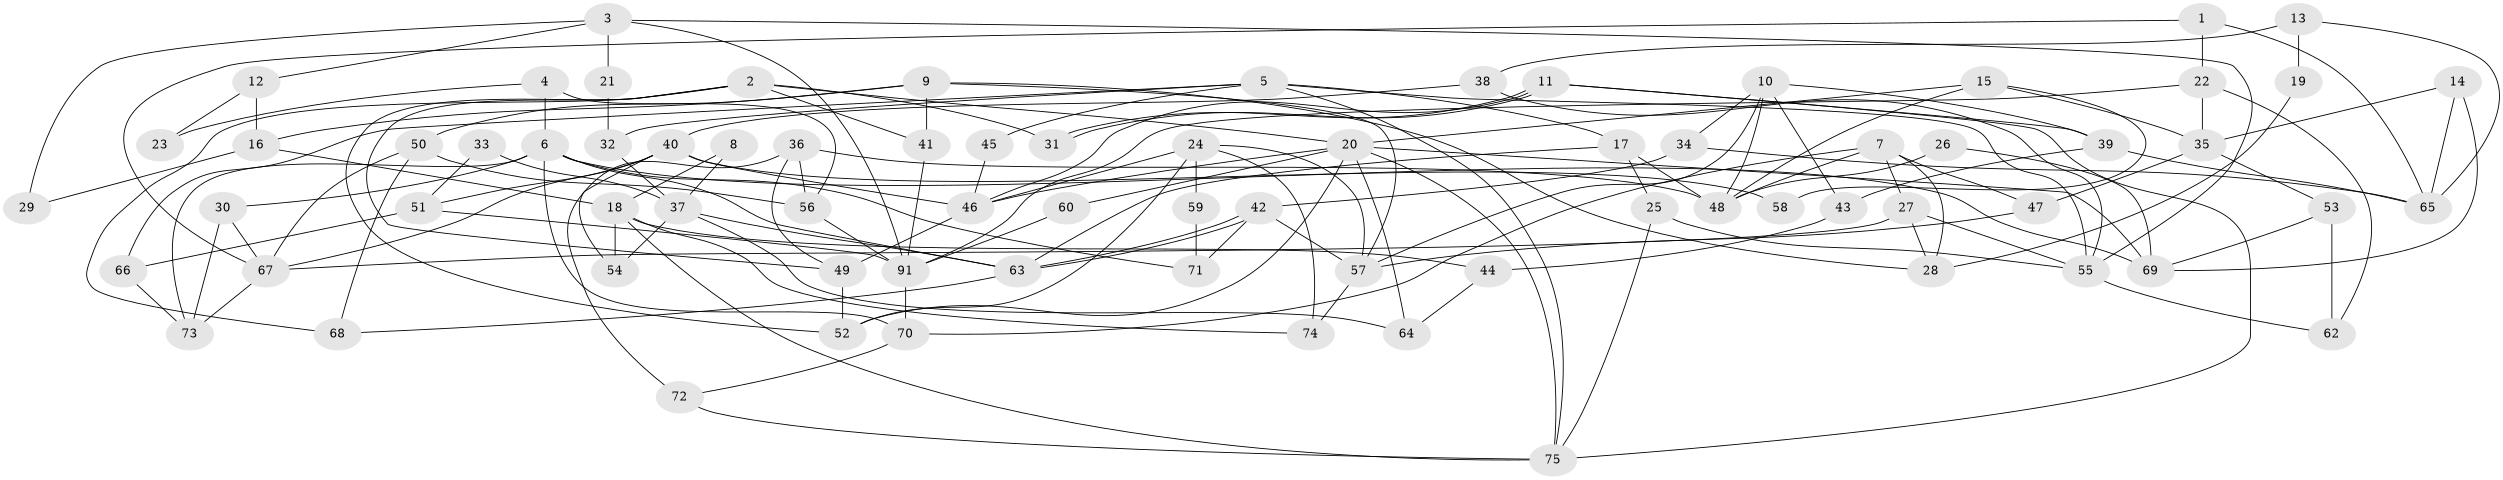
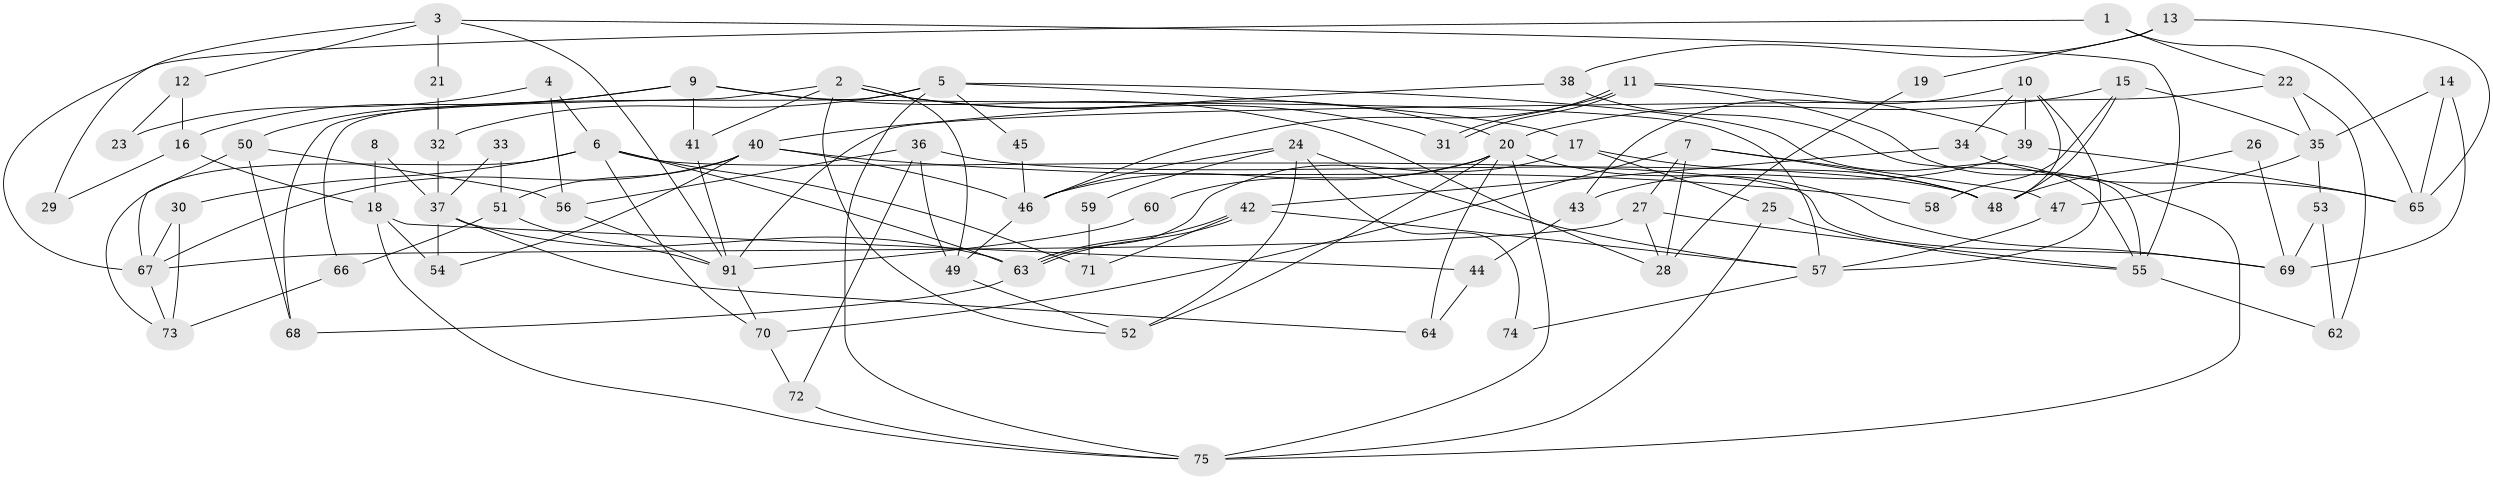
(950, 316) -> none
